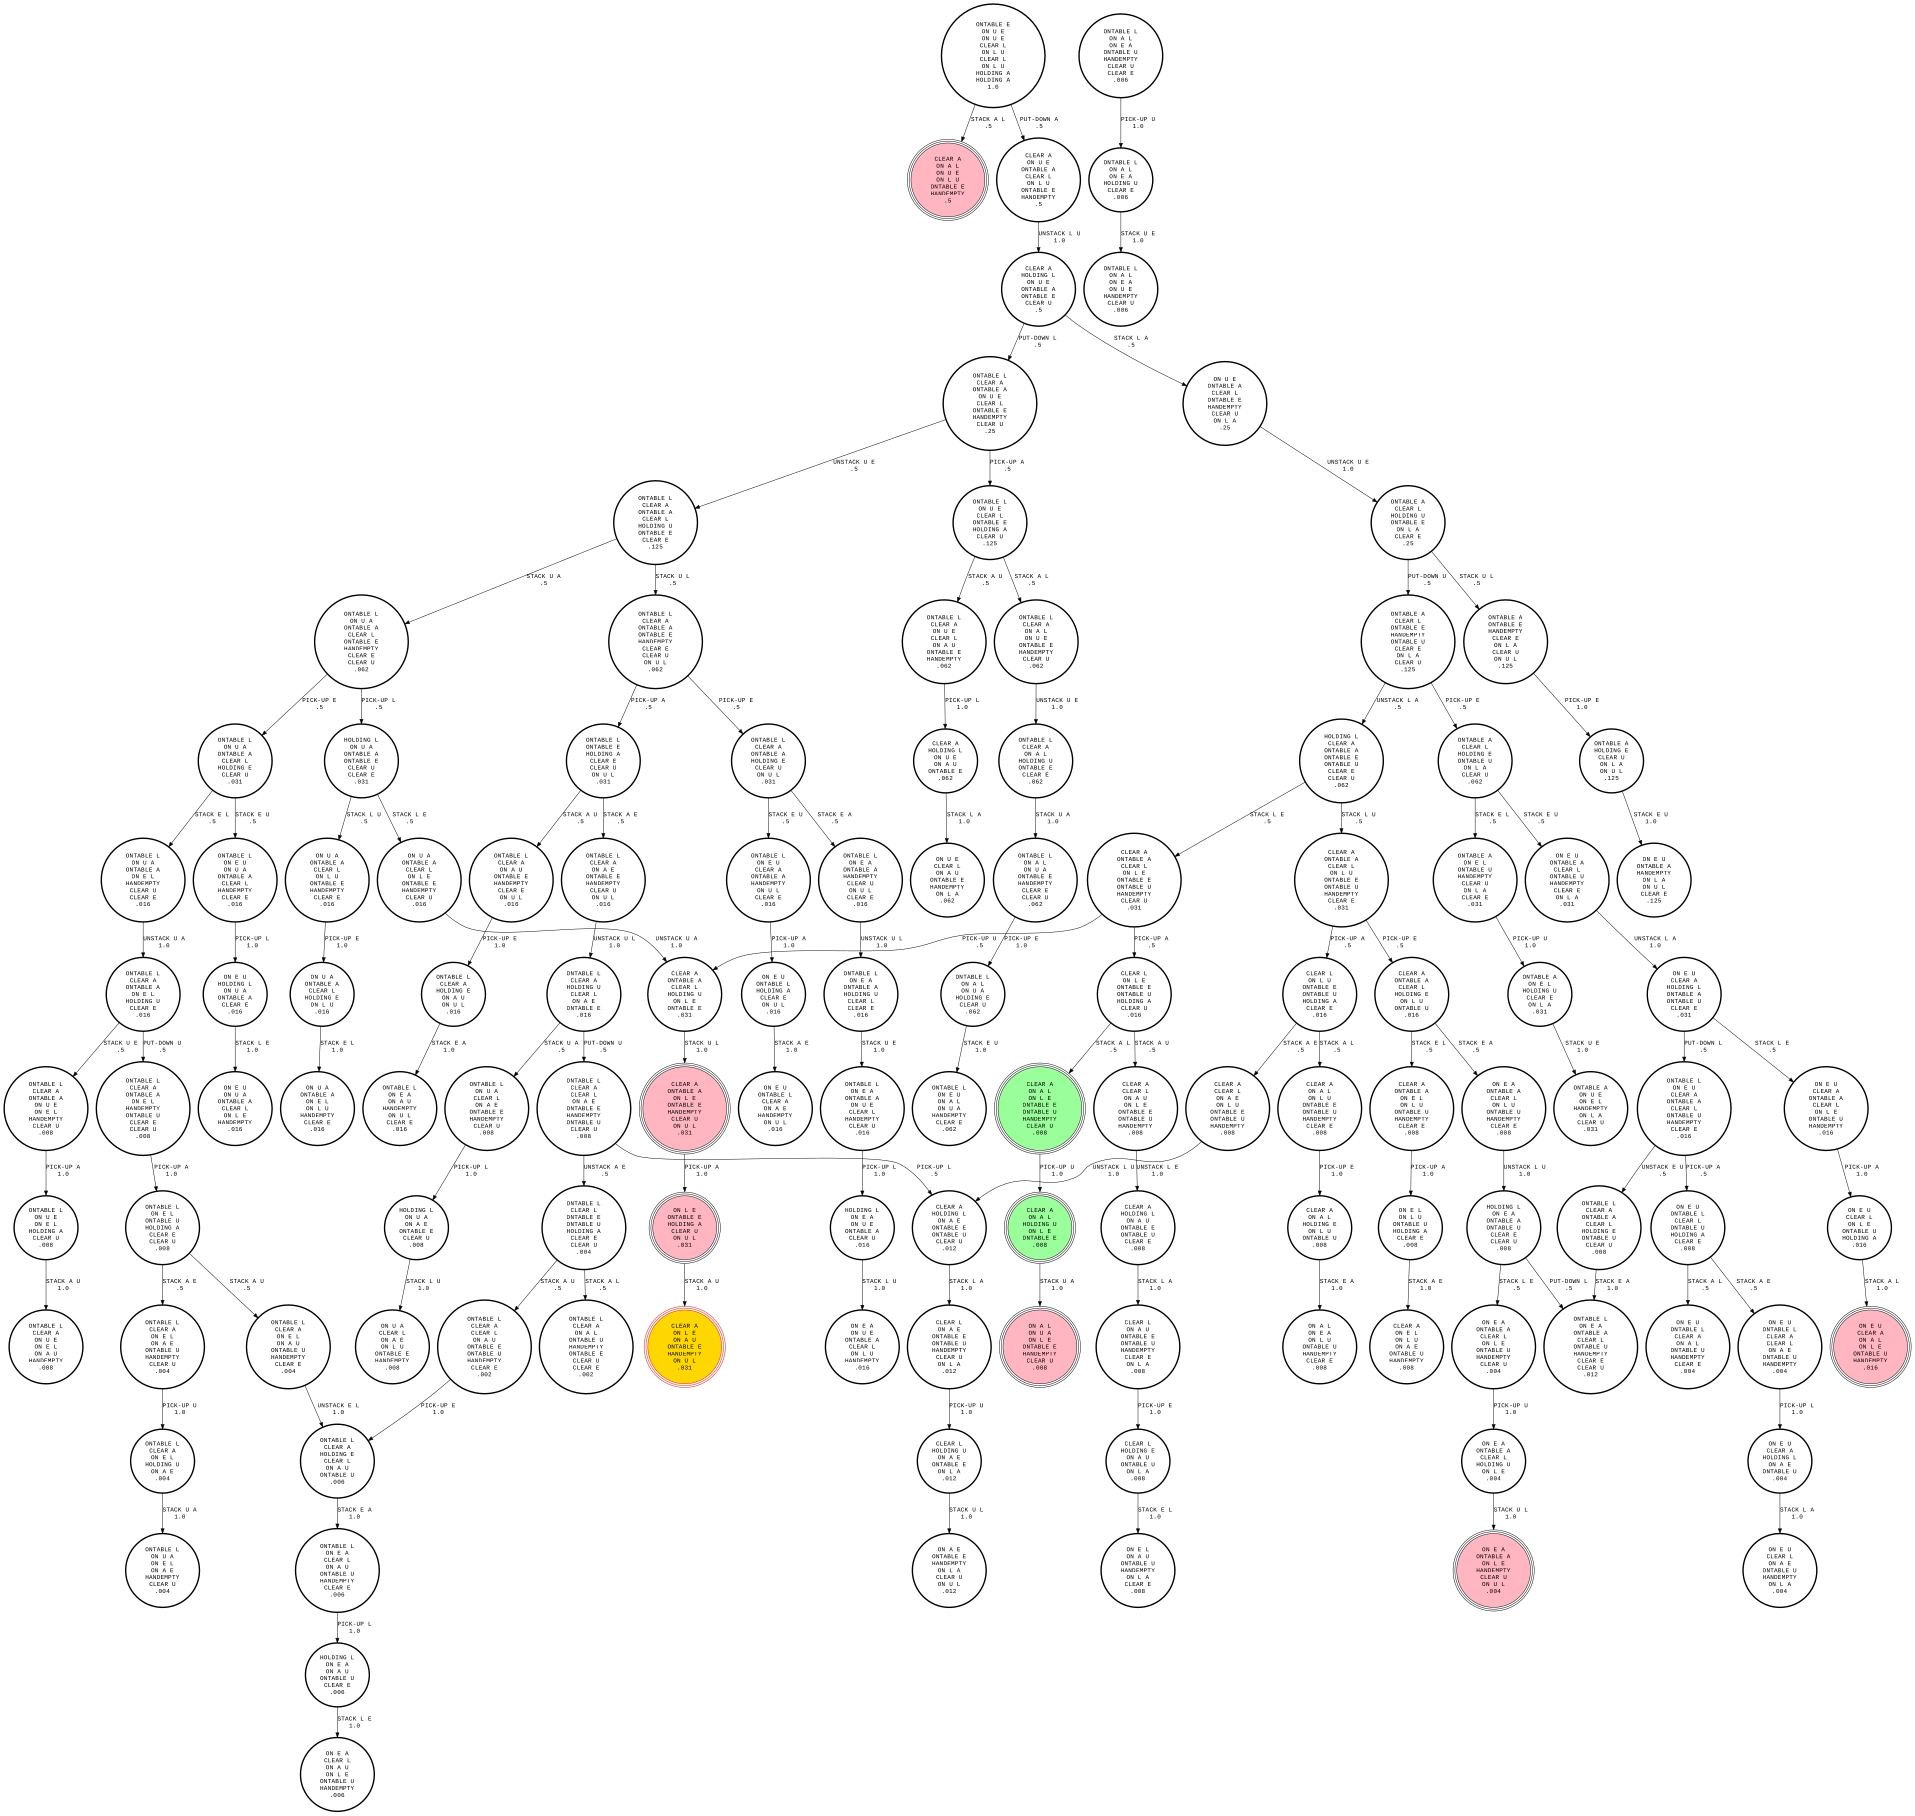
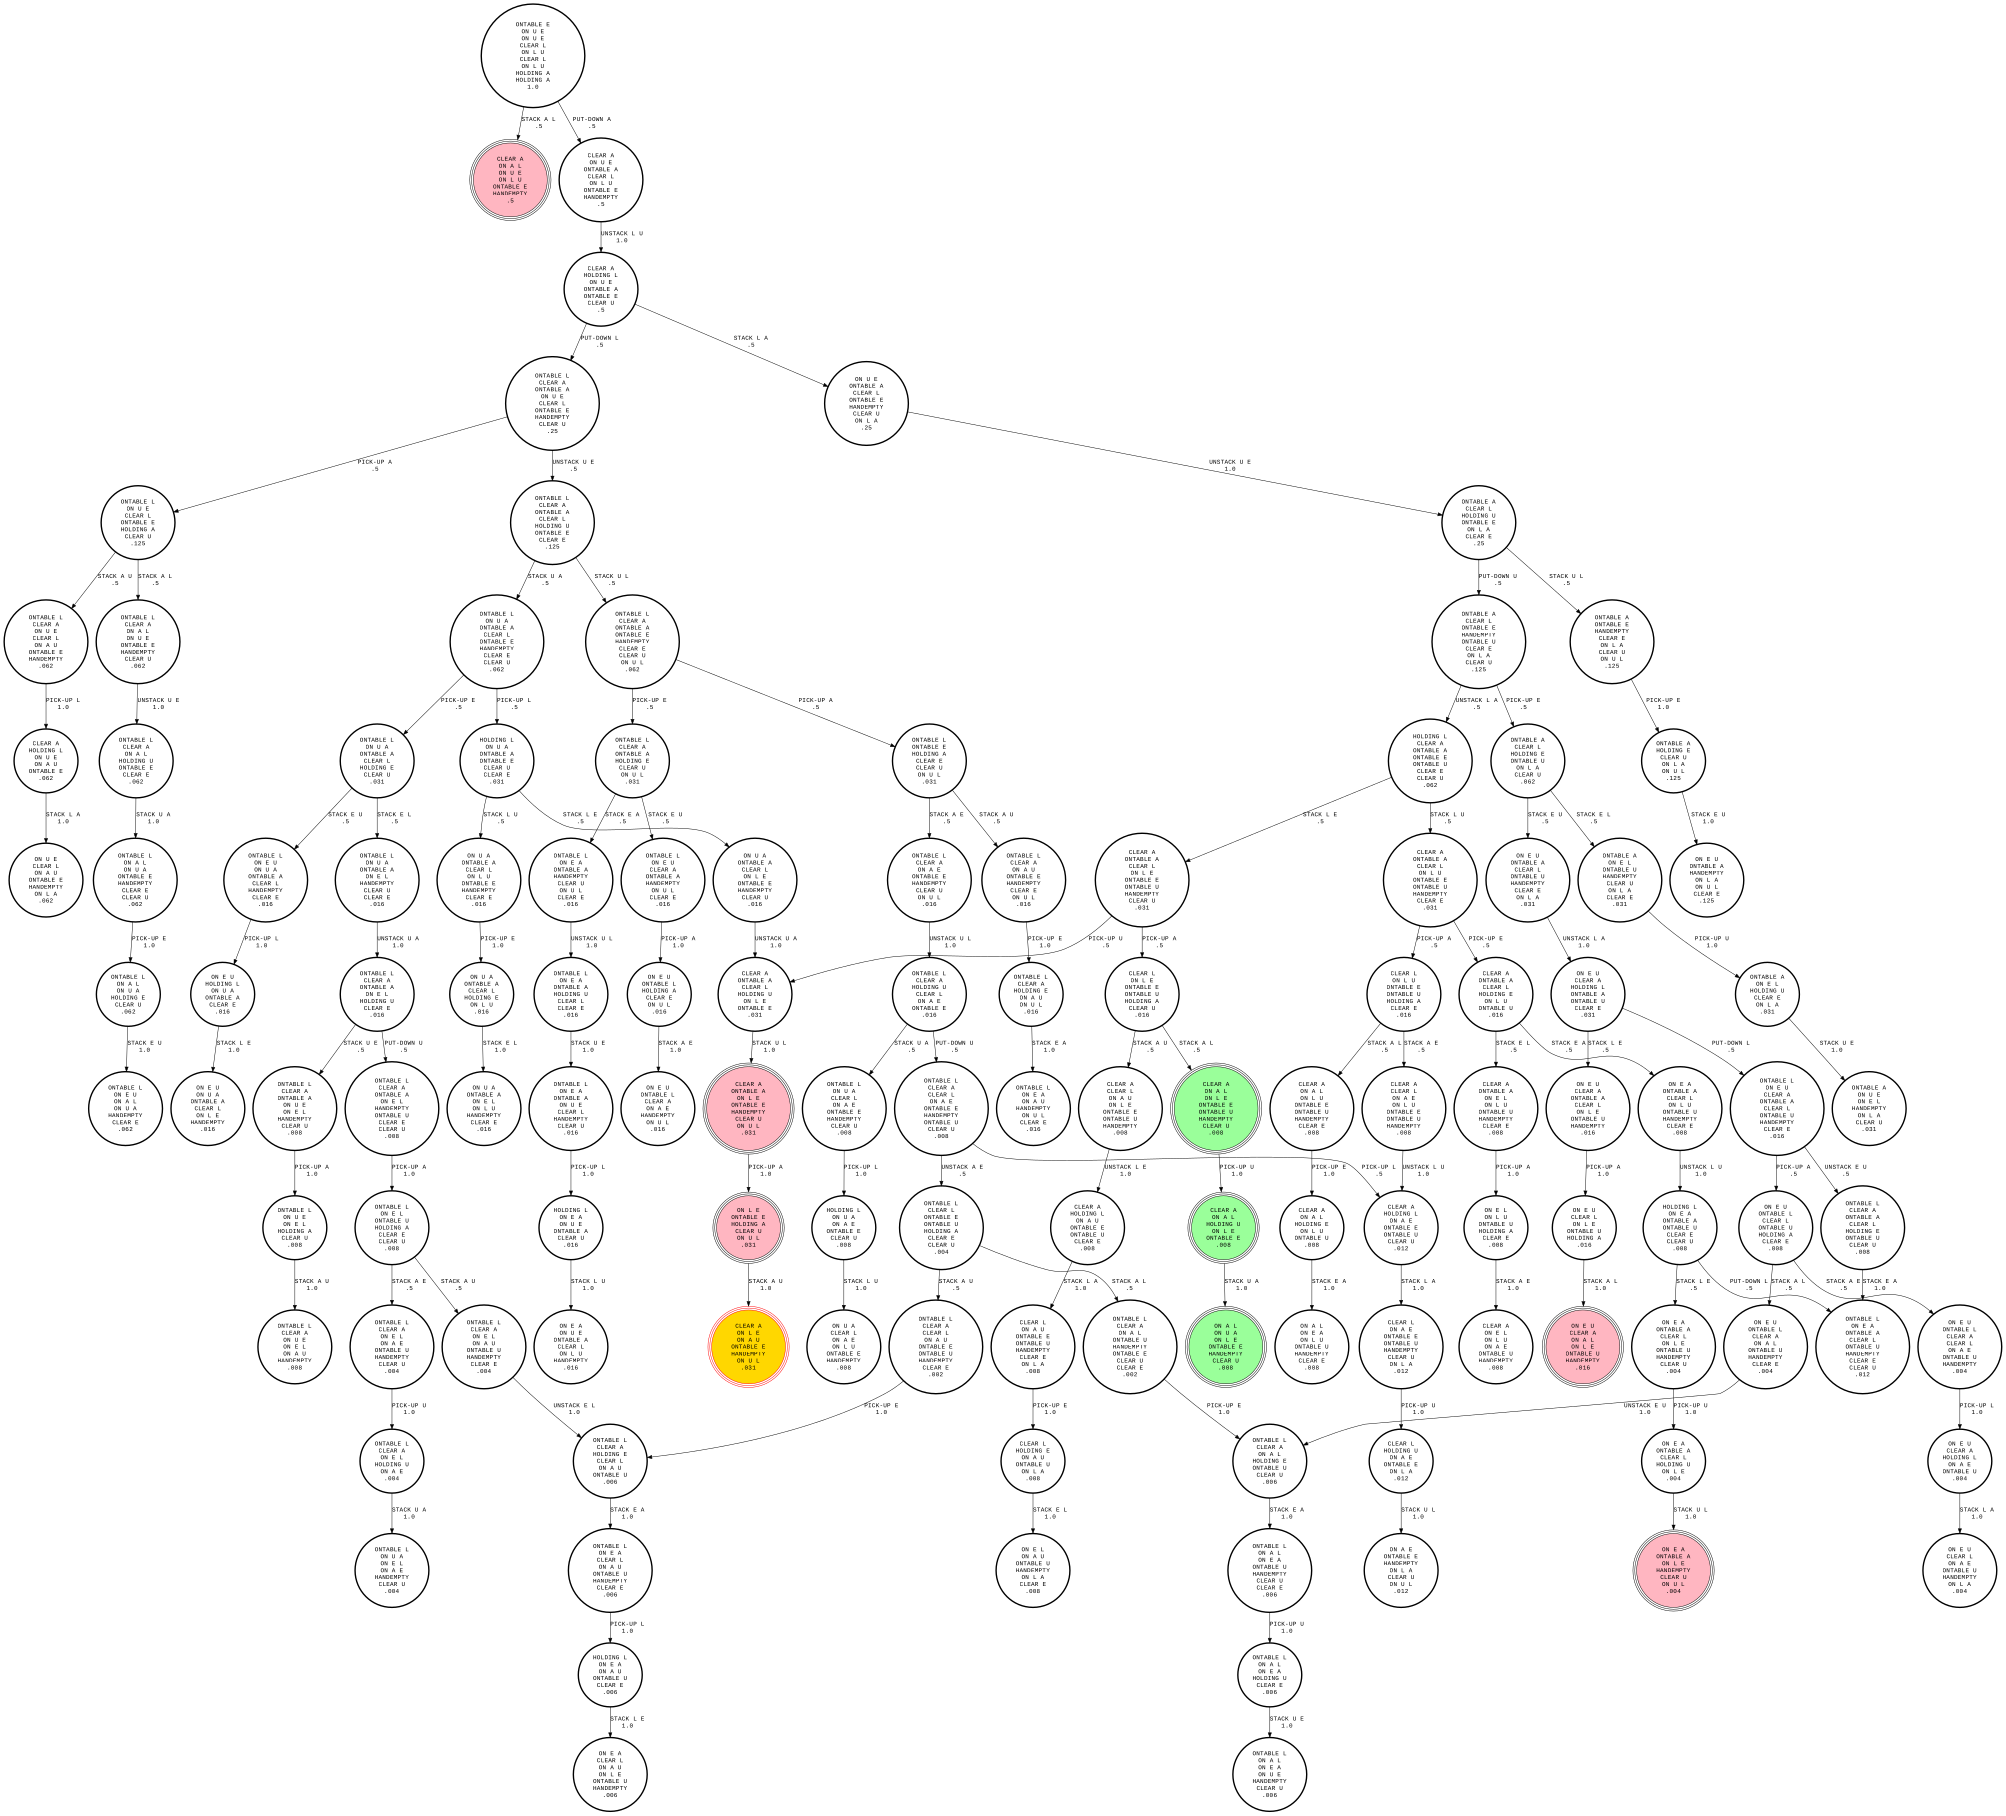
(1040, 1347) -> (1226, 1347)
none -> (1270, 1461)
